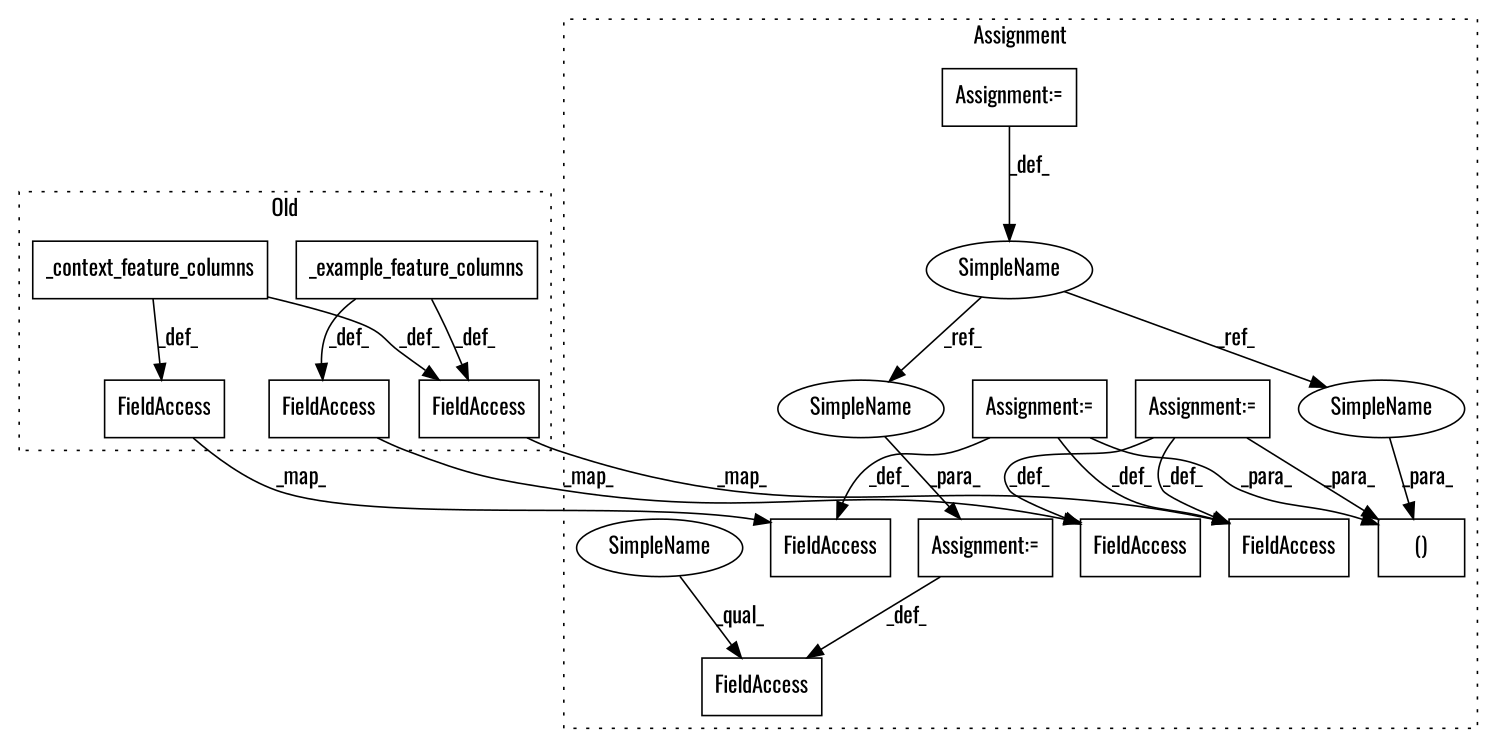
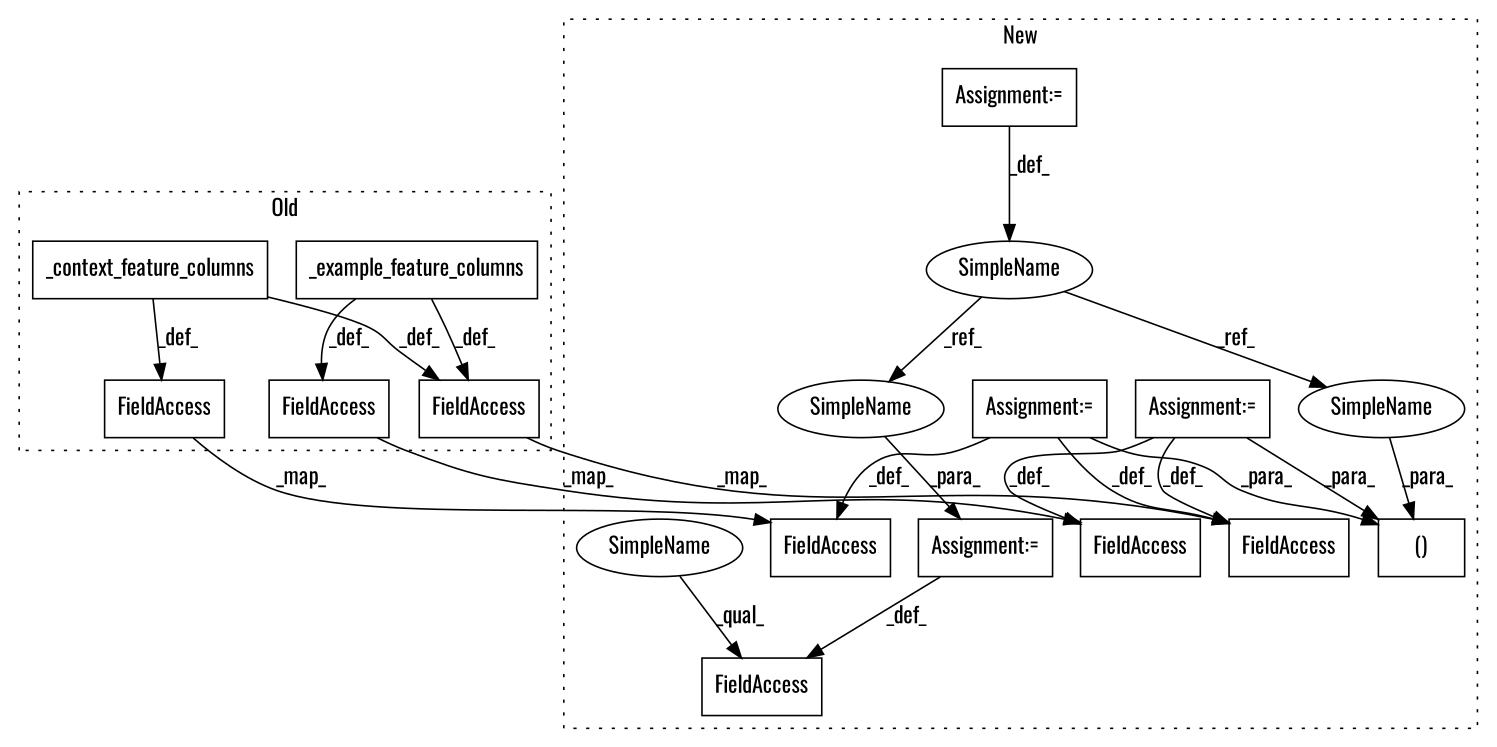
(1021, 38) -> (1021, 38)
